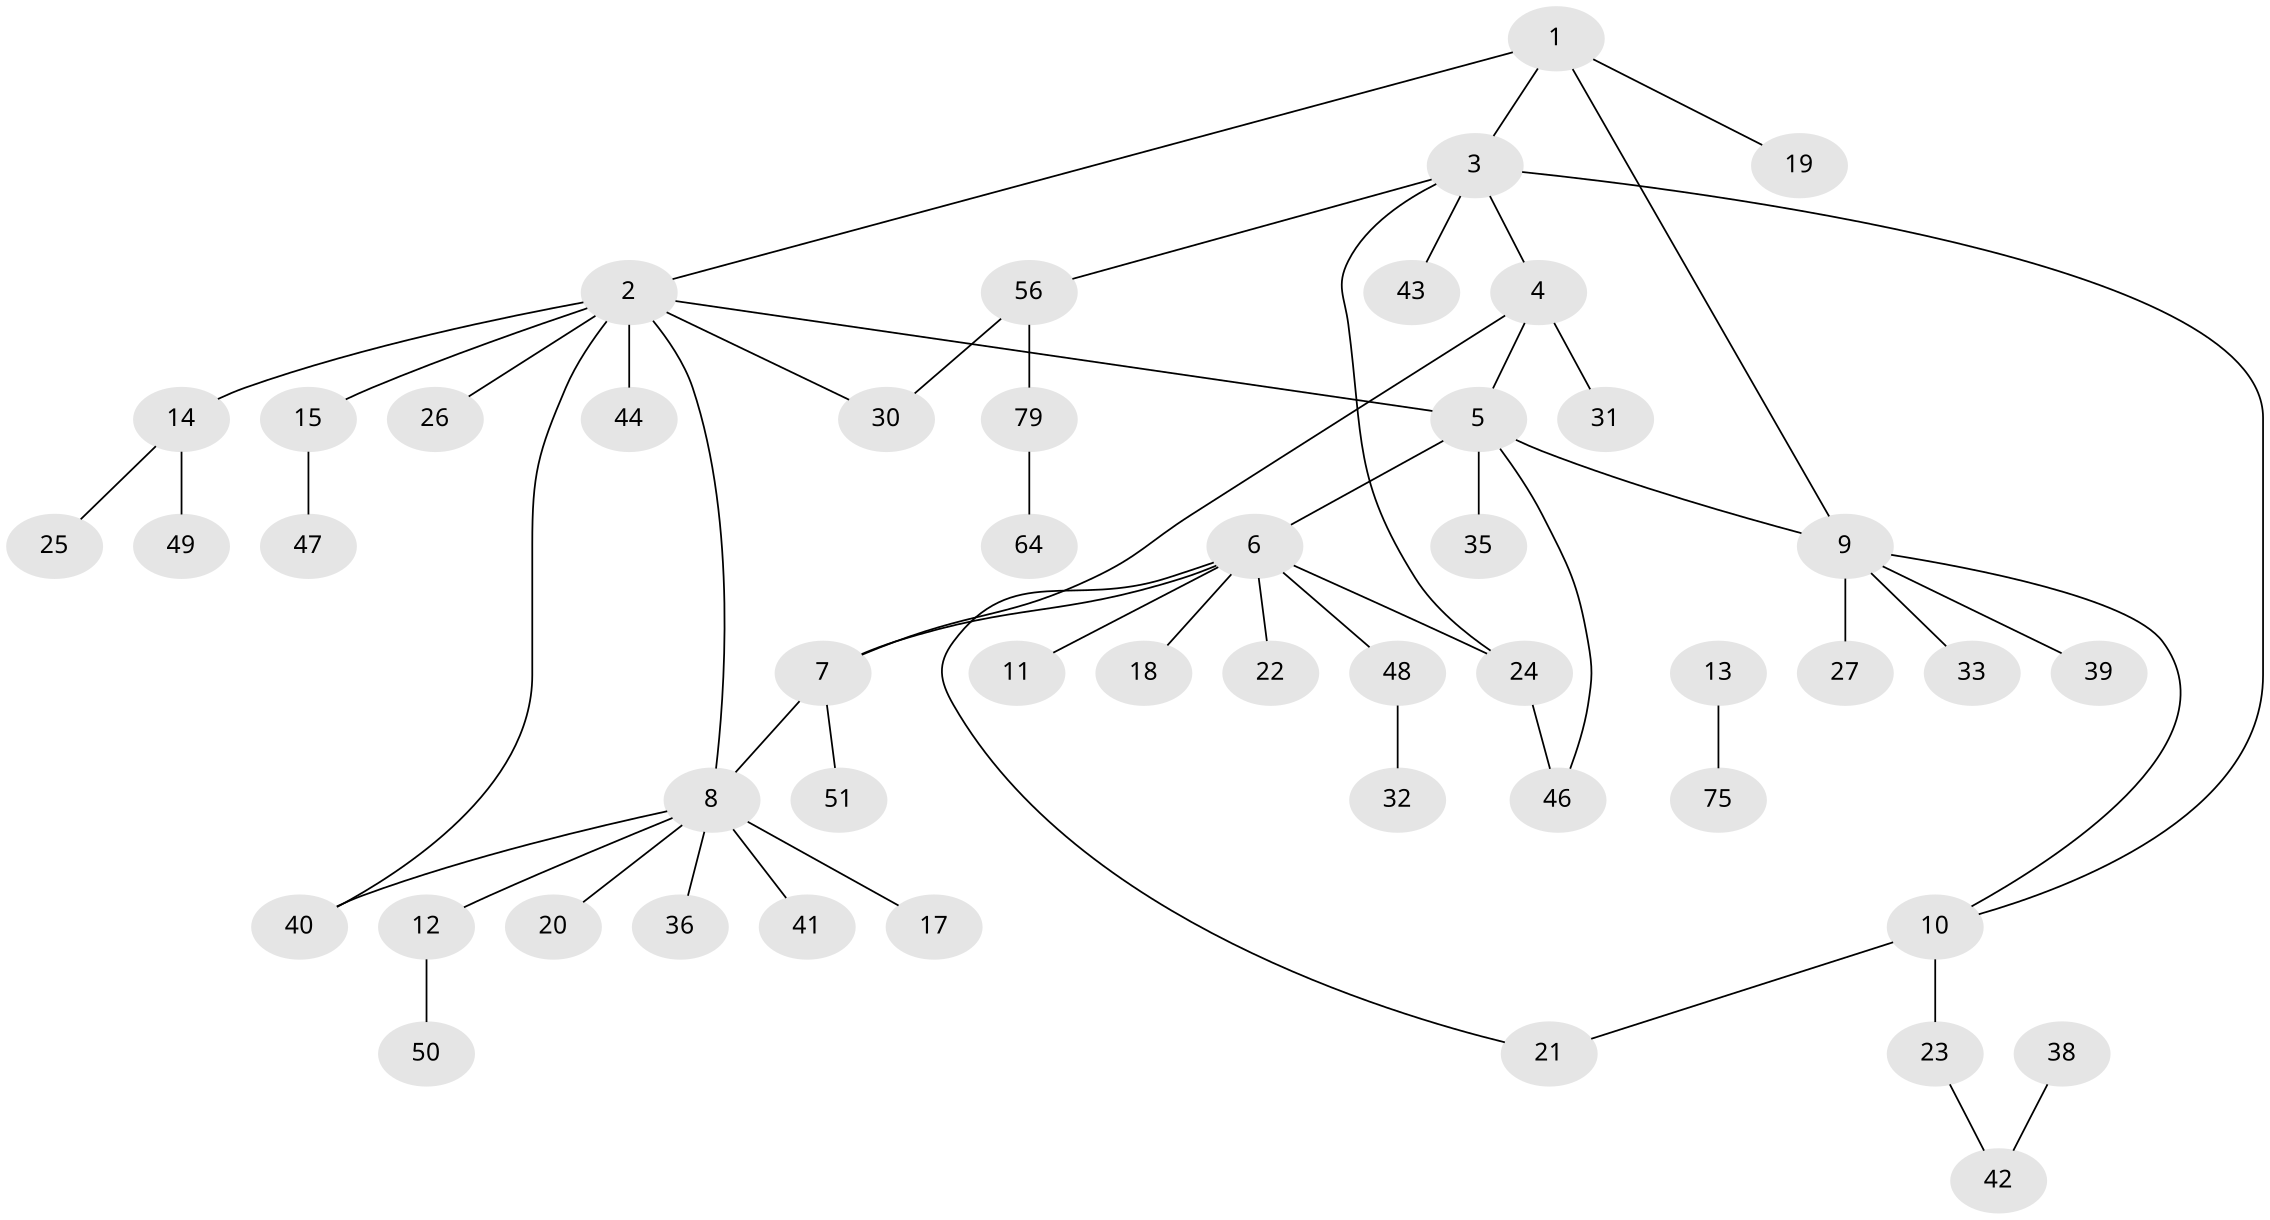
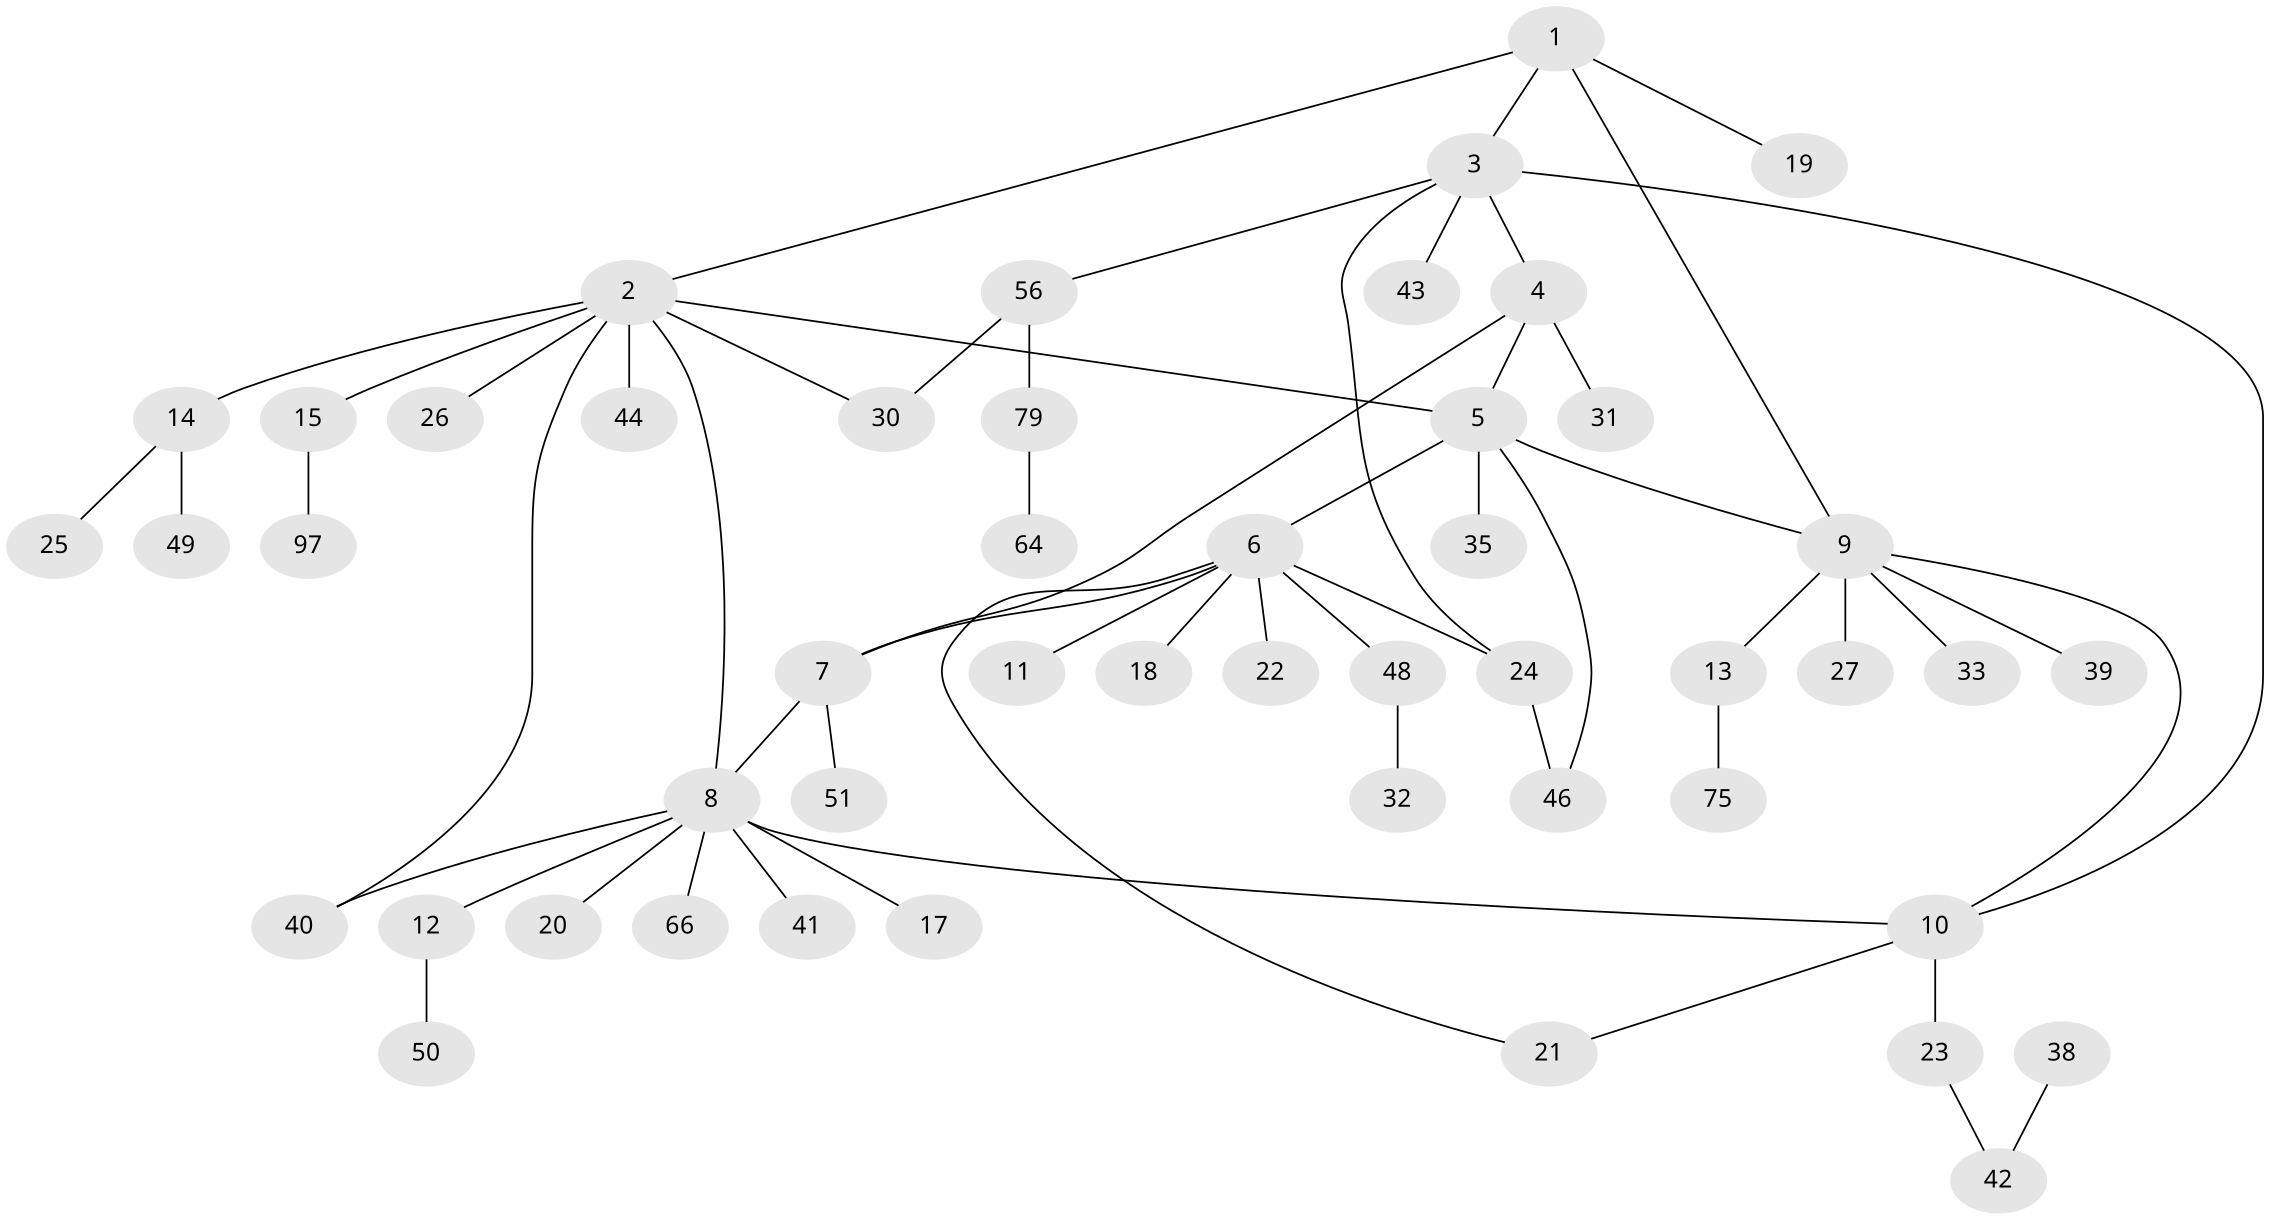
(308, 546) -> (308, 546)
none -> (1782, 610)
none -> (1315, 895)
(680, 927) -> (680, 927)
